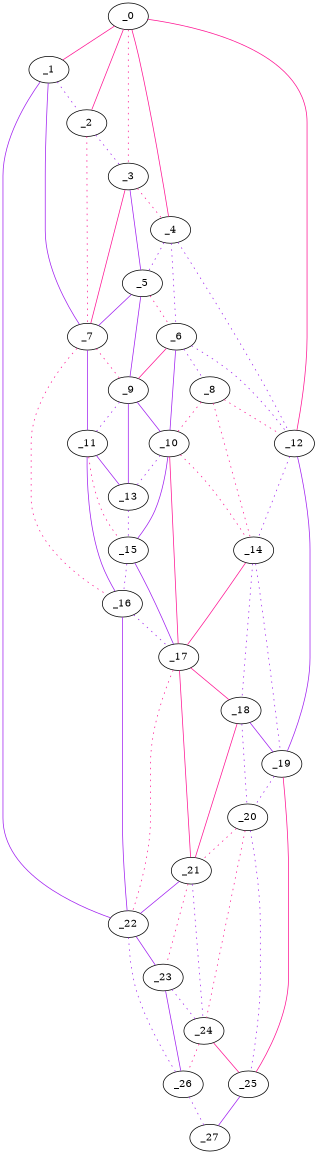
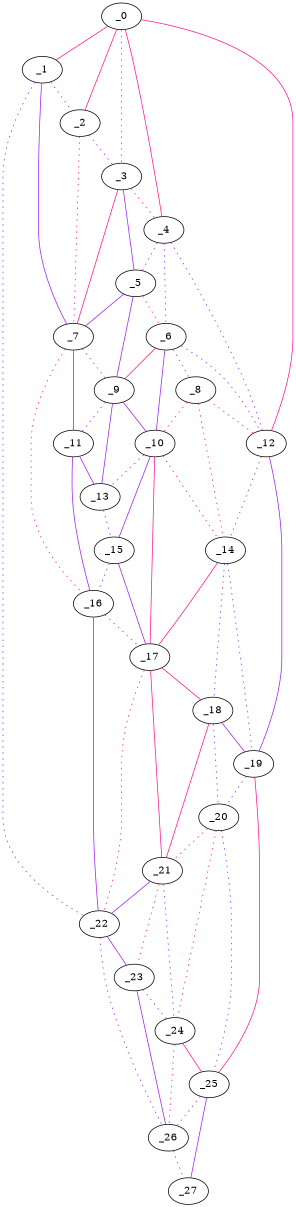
(98, 500) -> none
(3, 524) -> (3, 513)
none -> (189, 1111)
